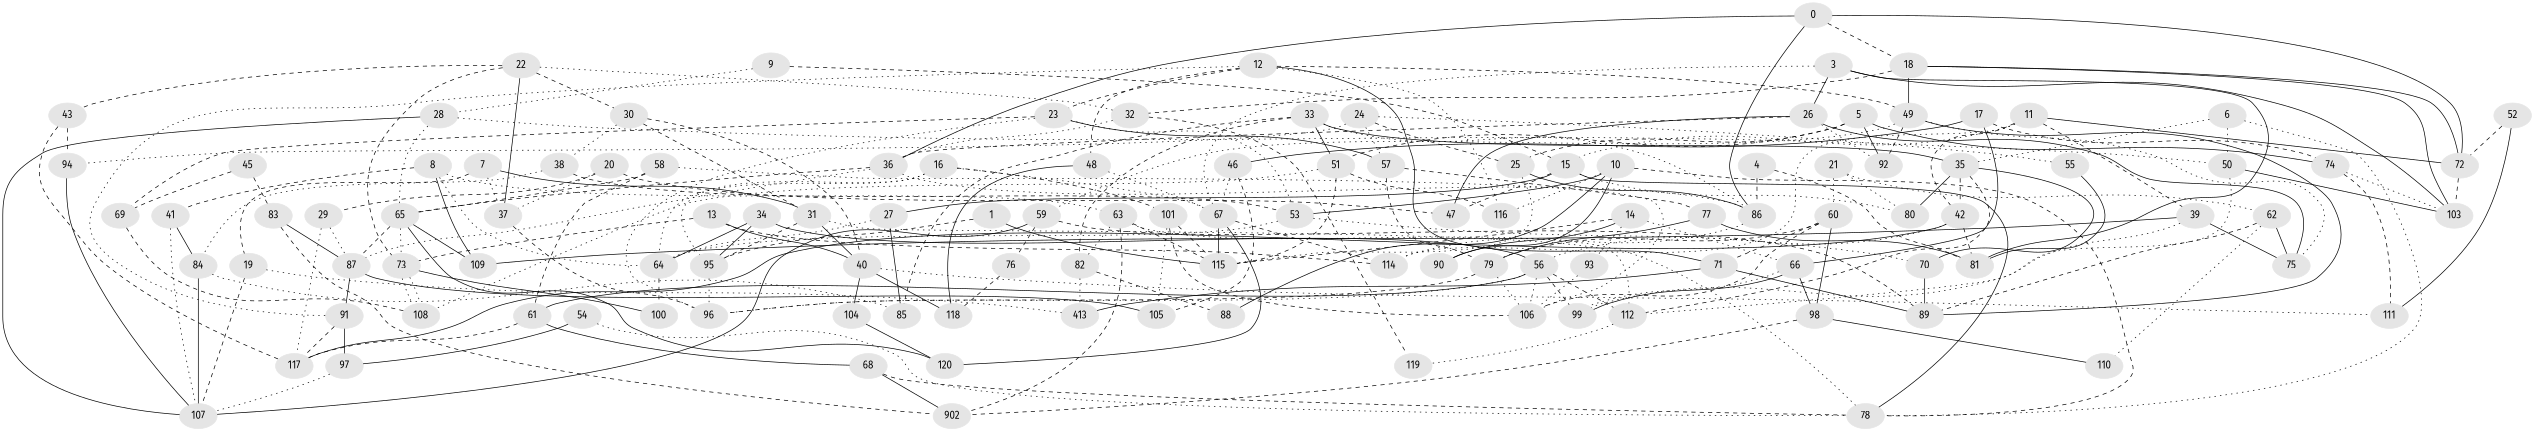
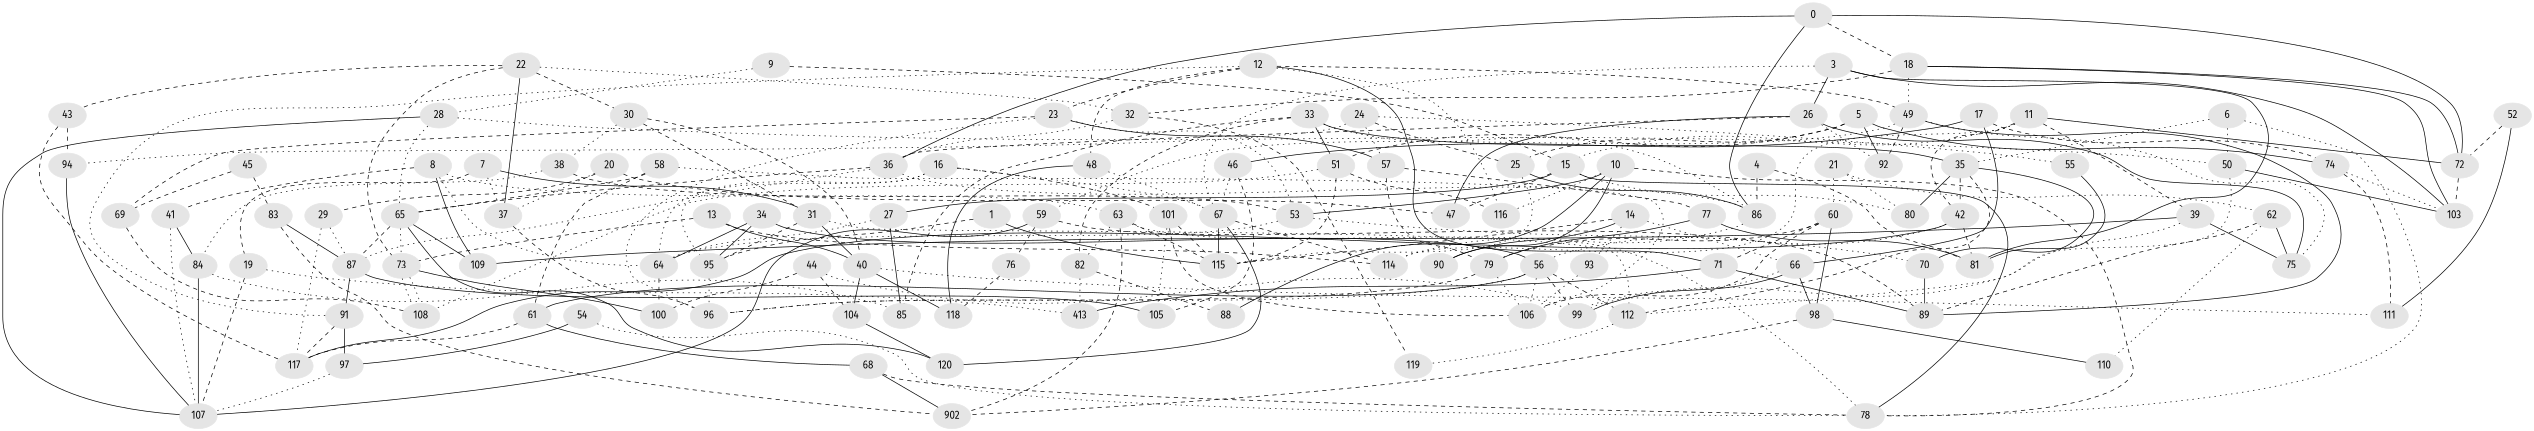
(1909, 91) -> (1909, 91)
none -> (812, 266)
